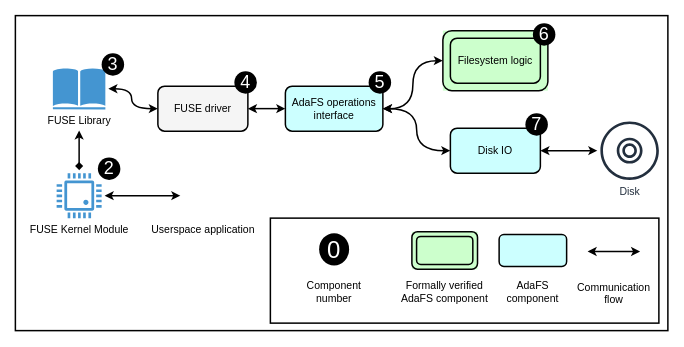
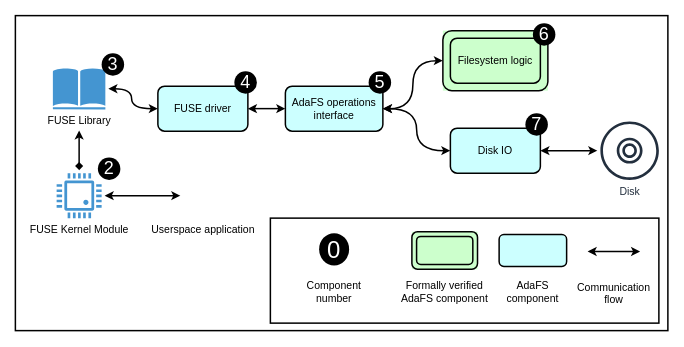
(203, 108) -> (203, 108)
